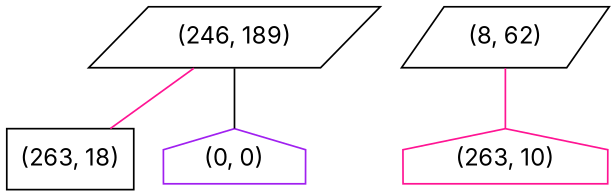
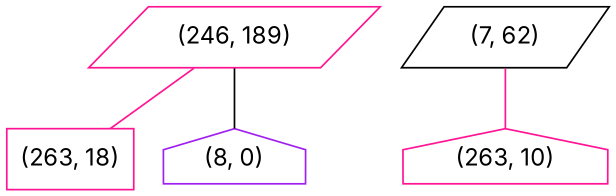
(234, 37) -> (234, 37)
(505, 37) -> (505, 37)
(70, 159) -> (70, 159)
(234, 159) -> (234, 159)
